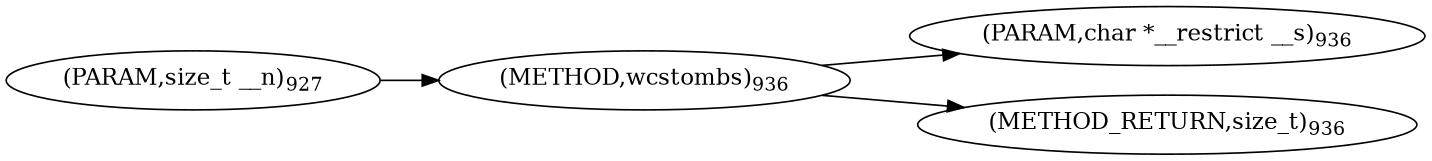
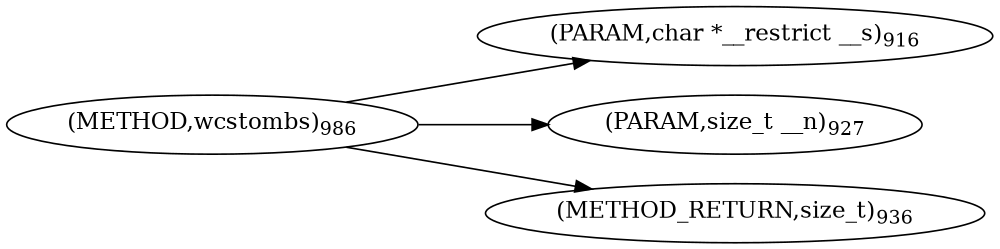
(1334, 34) -> (902, 34)
(771, 78) -> (339, 122)
(401, 80) -> (475, 125)
